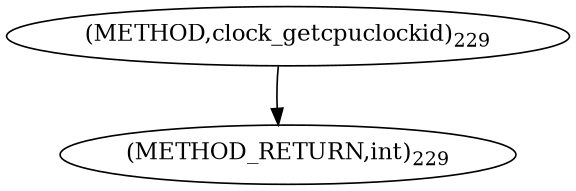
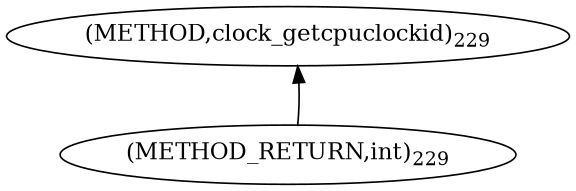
(277, 87) -> (299, 104)
